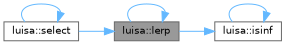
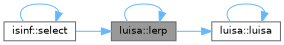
(41, 31) -> (40, 31)
(248, 31) -> (246, 31)
